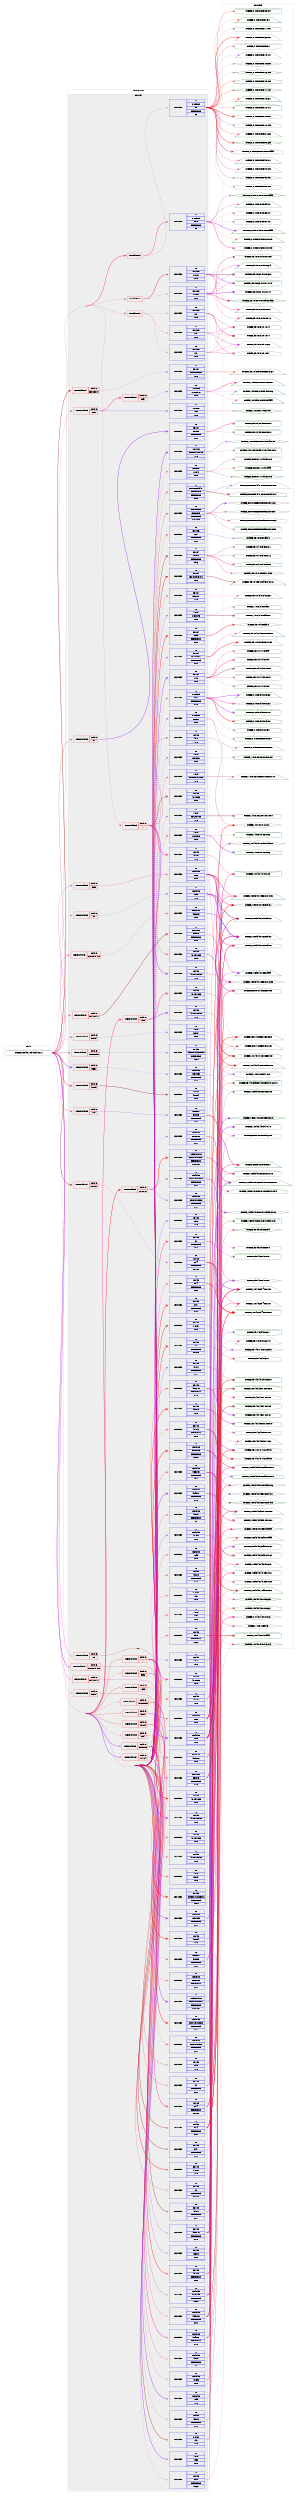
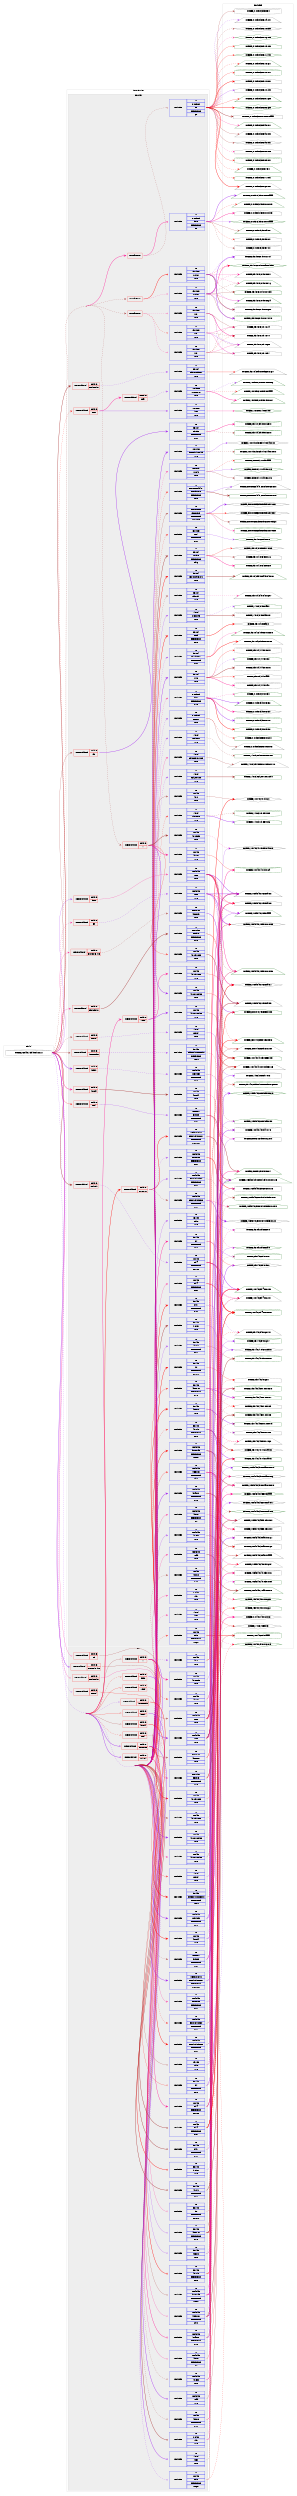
(258, 547) -> none
